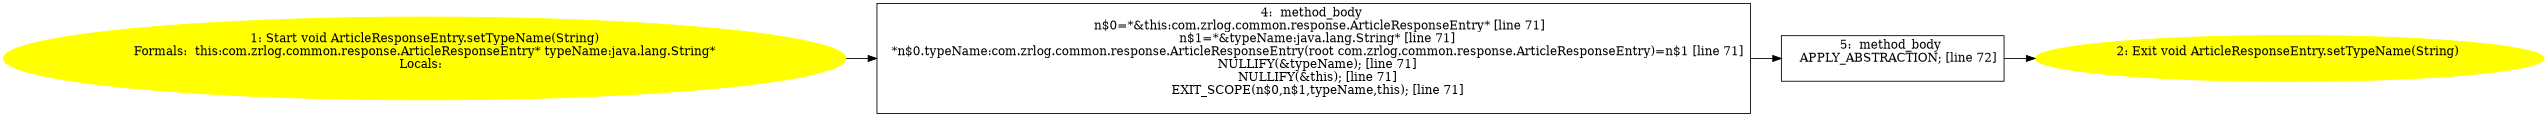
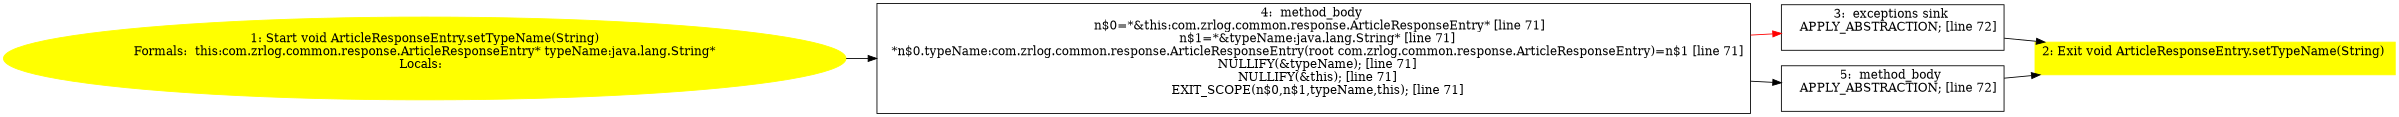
none -> (1893, 28)
(2290, 58) -> (2215, 58)
